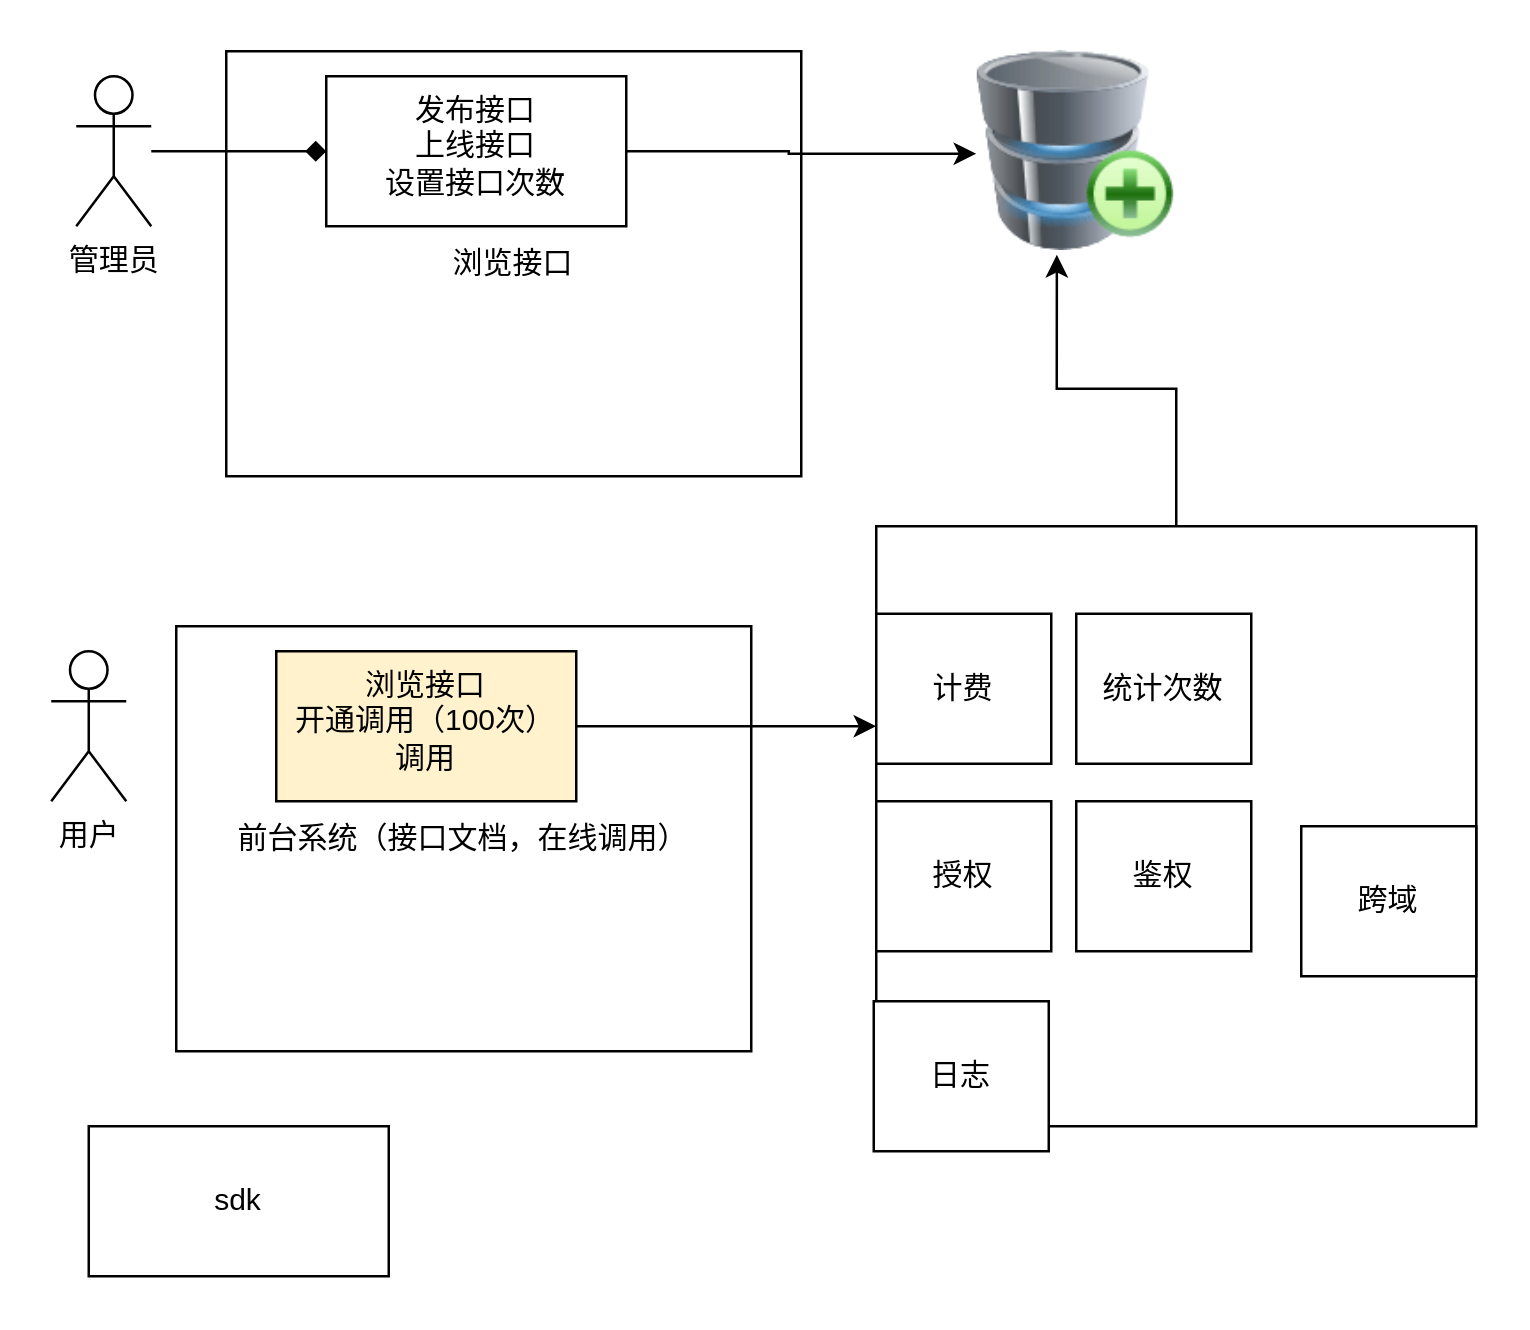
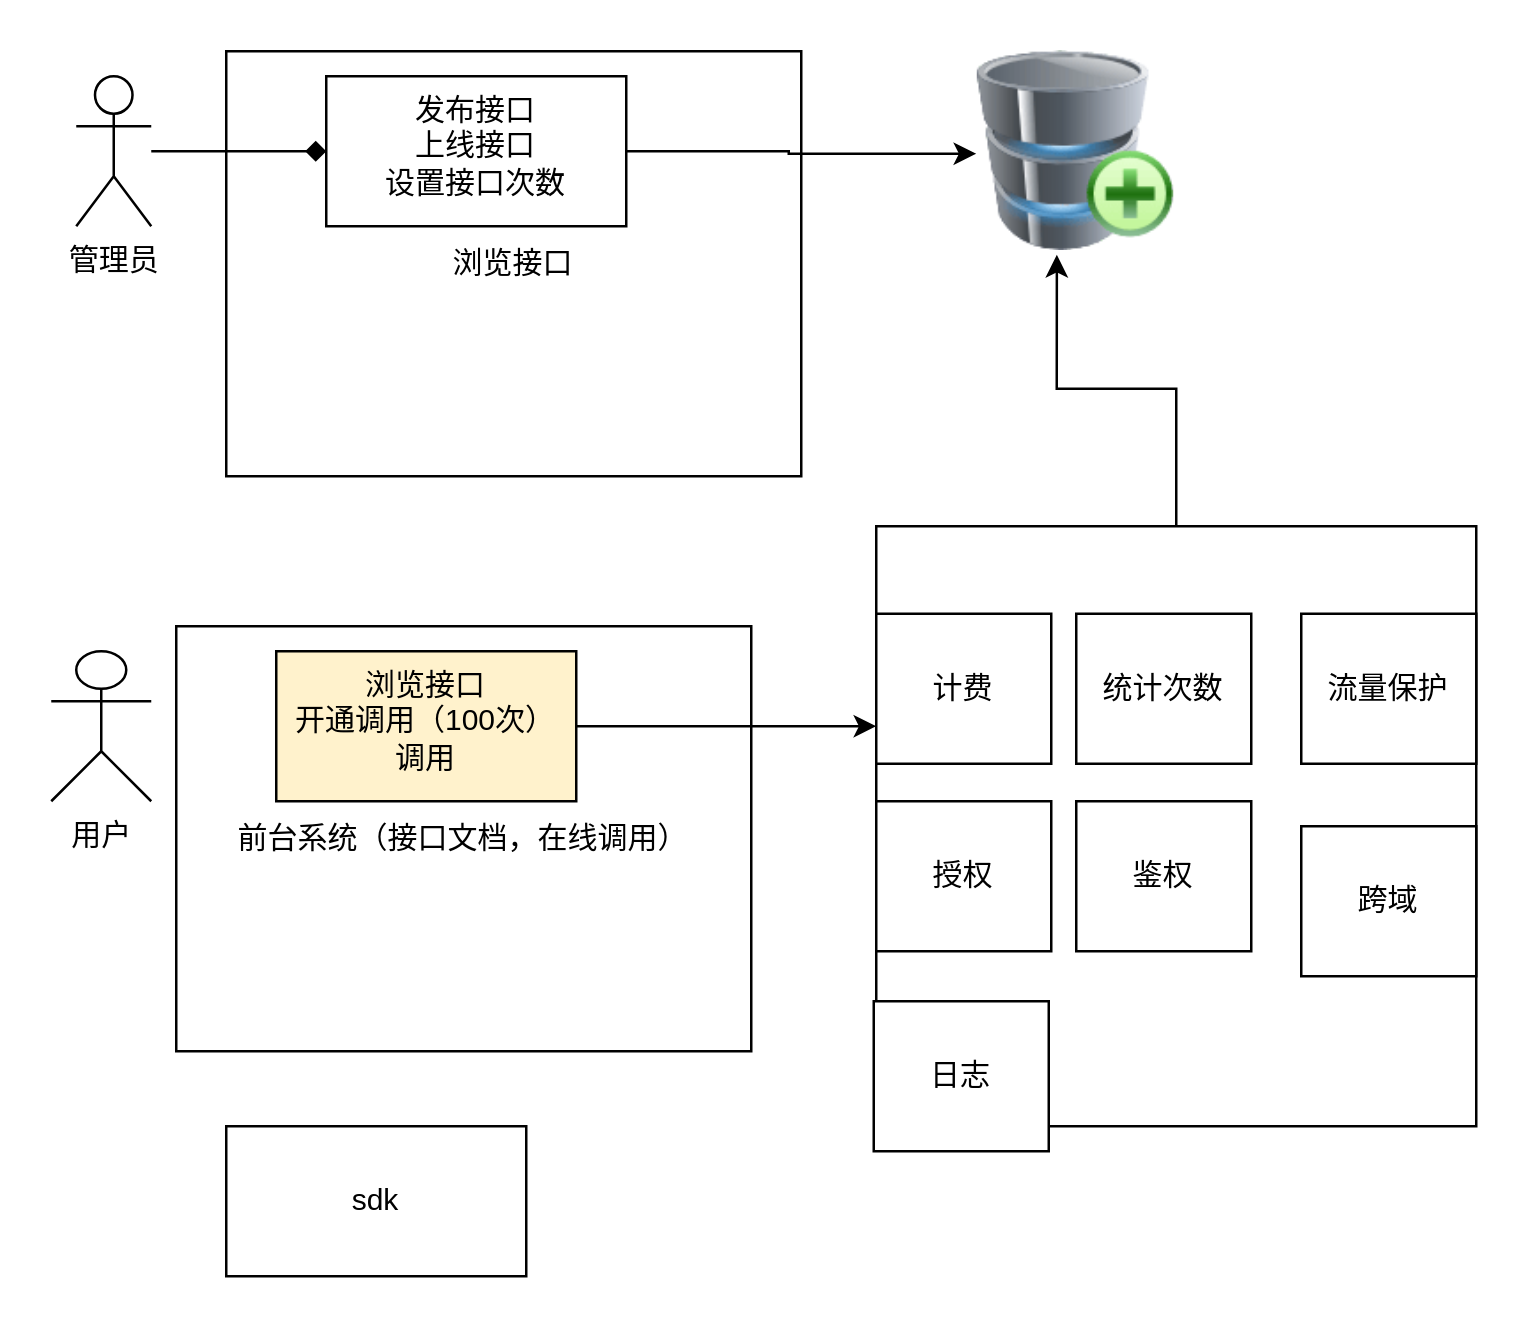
none -> (1389, 689)
(89, 726) -> (101, 726)
(239, 1201) -> (376, 1201)
